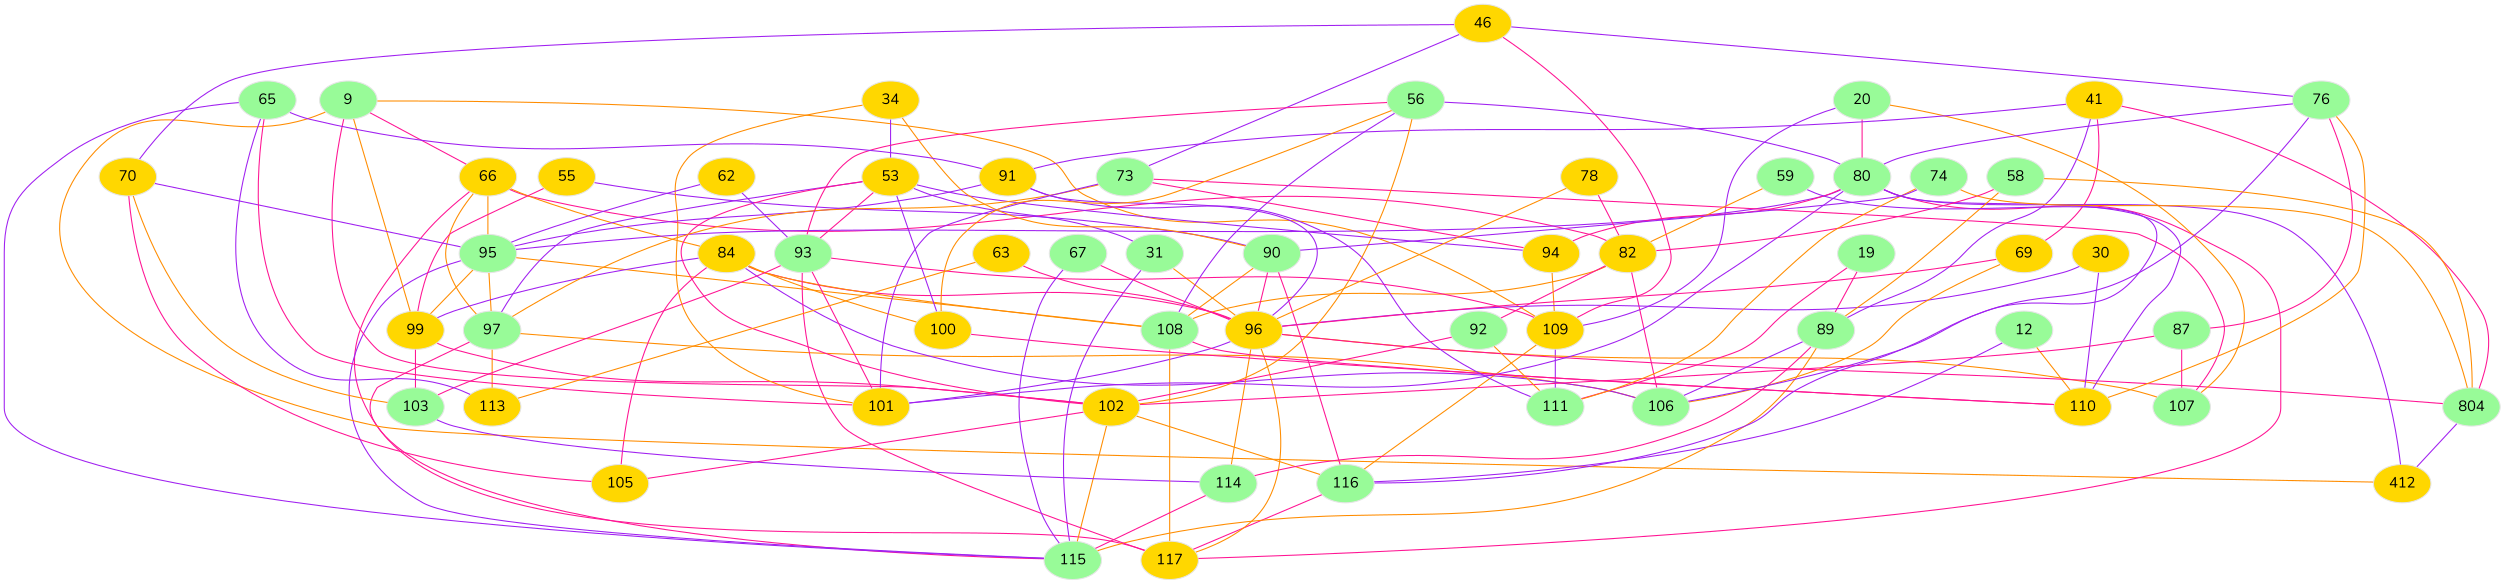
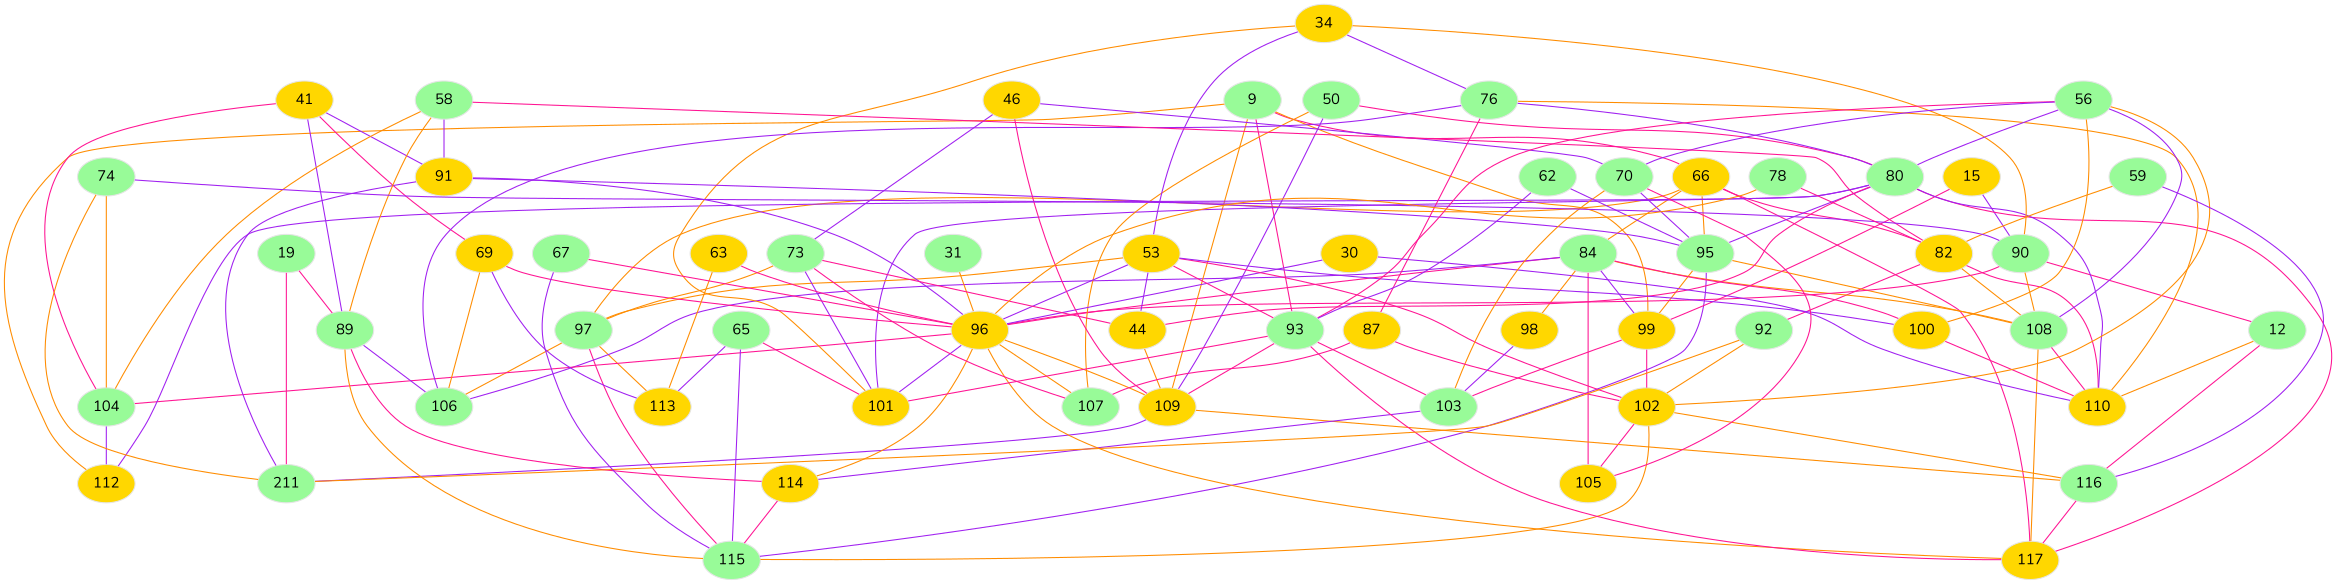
(1902, 60) -> (1407, 62)
(1862, 100) -> (1331, 100)
none -> (1848, 120)
(635, 147) -> (444, 139)
(128, 177) -> (1624, 177)
(567, 177) -> (1972, 177)
(727, 177) -> (1548, 177)
(1589, 177) -> (1778, 177)
(664, 213) -> (863, 281)
(1023, 214) -> (1059, 295)
(727, 254) -> (1588, 254)
(1551, 254) -> (1138, 330)
(490, 292) -> none
(857, 305) -> (1757, 287)
none -> (1530, 330)
(2182, 330) -> (1372, 330)
(1645, 336) -> (2062, 297)
(1304, 349) -> (2149, 292)
none -> (557, 359)
none -> (1072, 365)
(1079, 369) -> none
(1295, 370) -> (1705, 369)
(560, 379) -> (1277, 230)
(1555, 407) -> (286, 484)
(2471, 407) -> (106, 407)
(1729, 443) -> (2183, 407)
(1228, 484) -> (790, 484)
(2402, 484) -> (106, 484)
